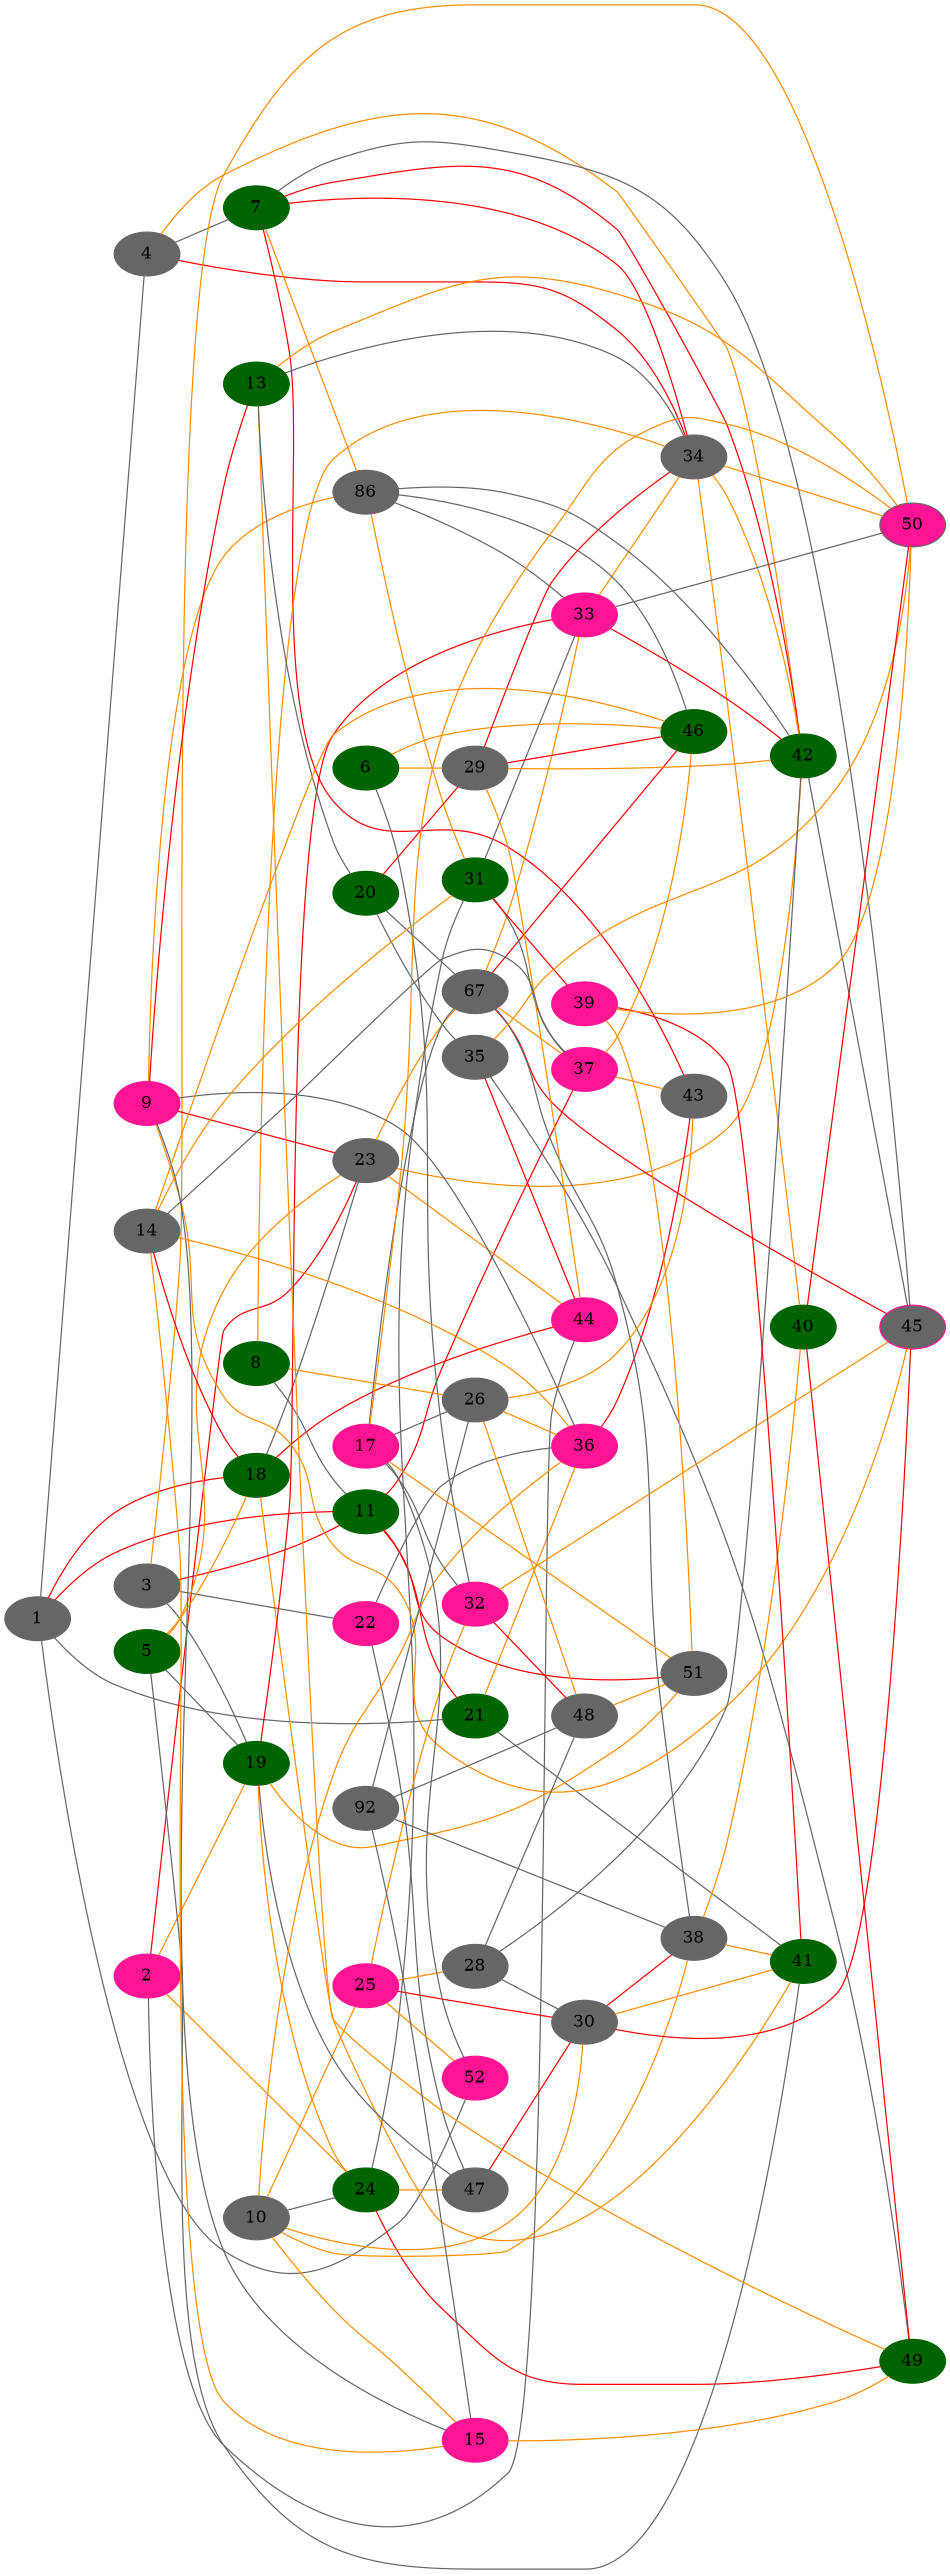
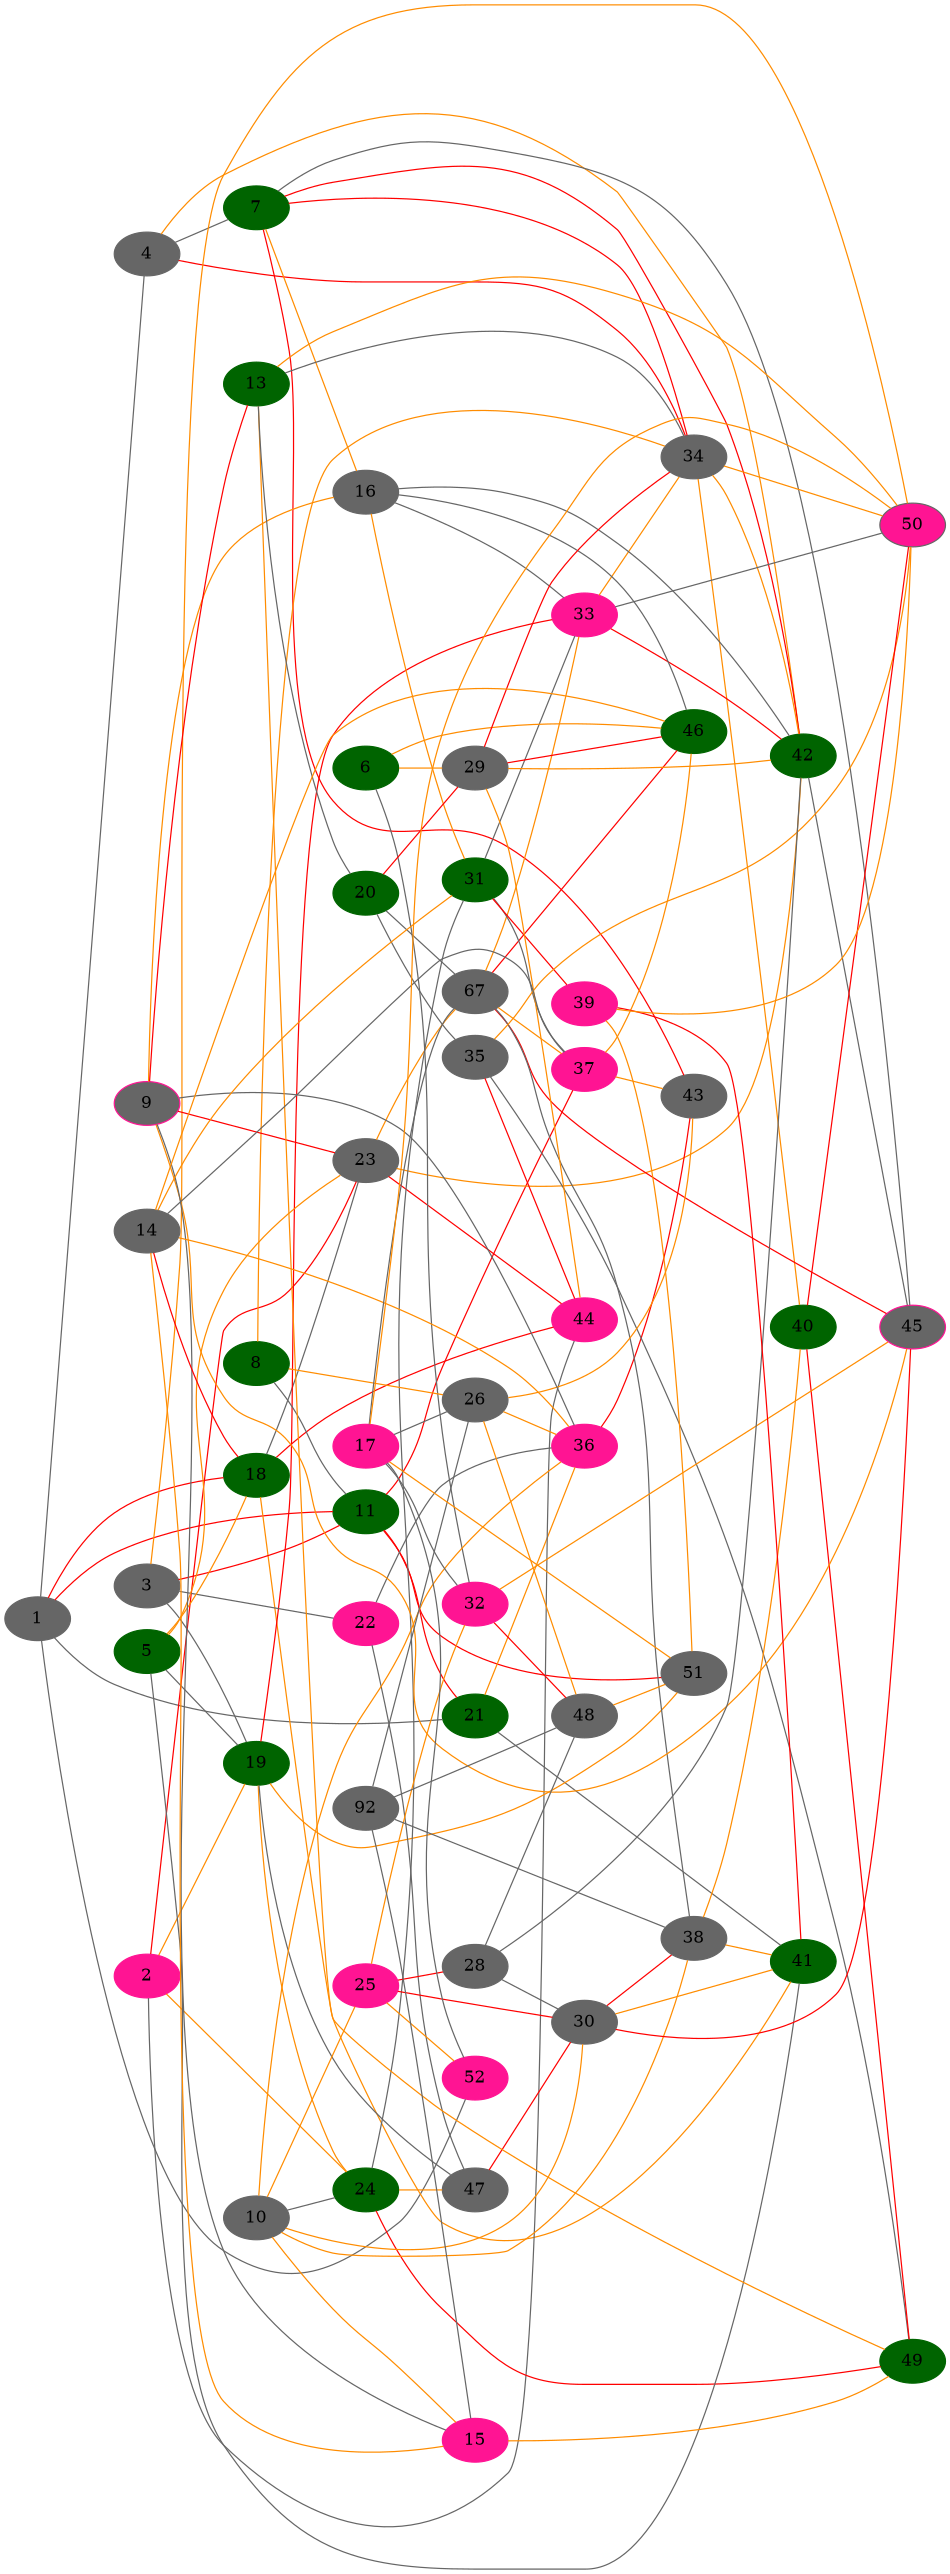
(366, 492) -> (366, 492)
(147, 1103) -> (147, 1103)
(471, 1237) -> (471, 1237)
(426, 1975) -> (426, 1975)
